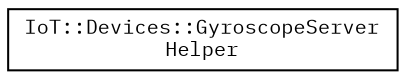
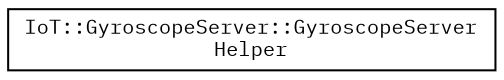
(203, 40) -> (252, 40)
